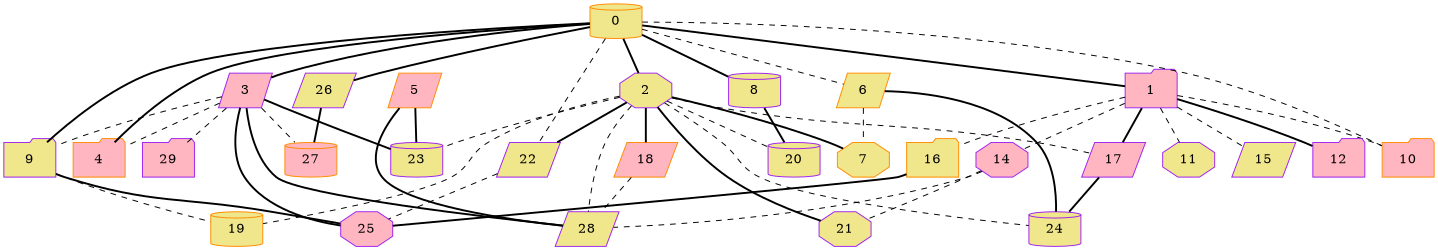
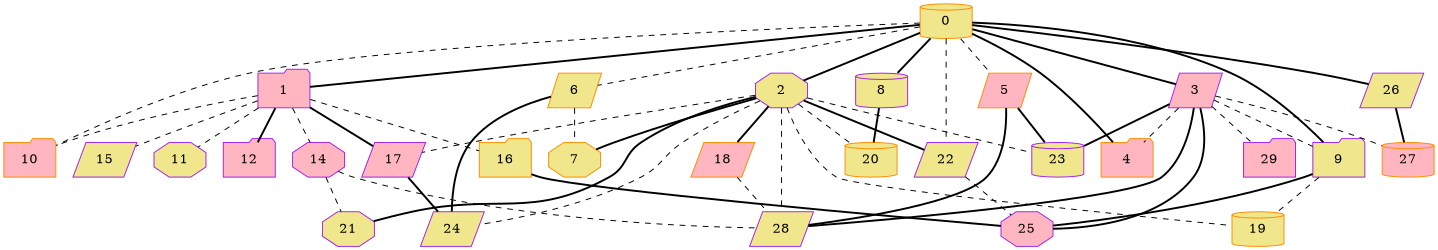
none -> (976, 56)
(794, 160) -> (871, 160)
(1055, 229) -> (452, 229)
